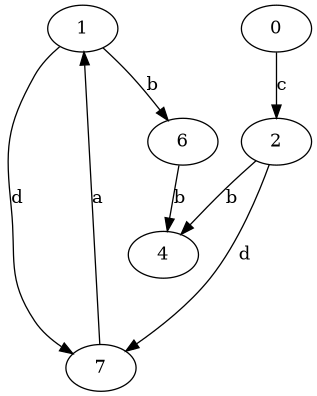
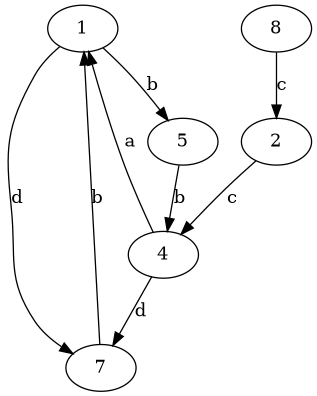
(276, 29) -> (276, 29)
(183, 142) -> (183, 142)
none -> (119, 150)
(98, 198) -> (98, 198)
(232, 198) -> (232, 198)
(219, 266) -> (136, 305)
